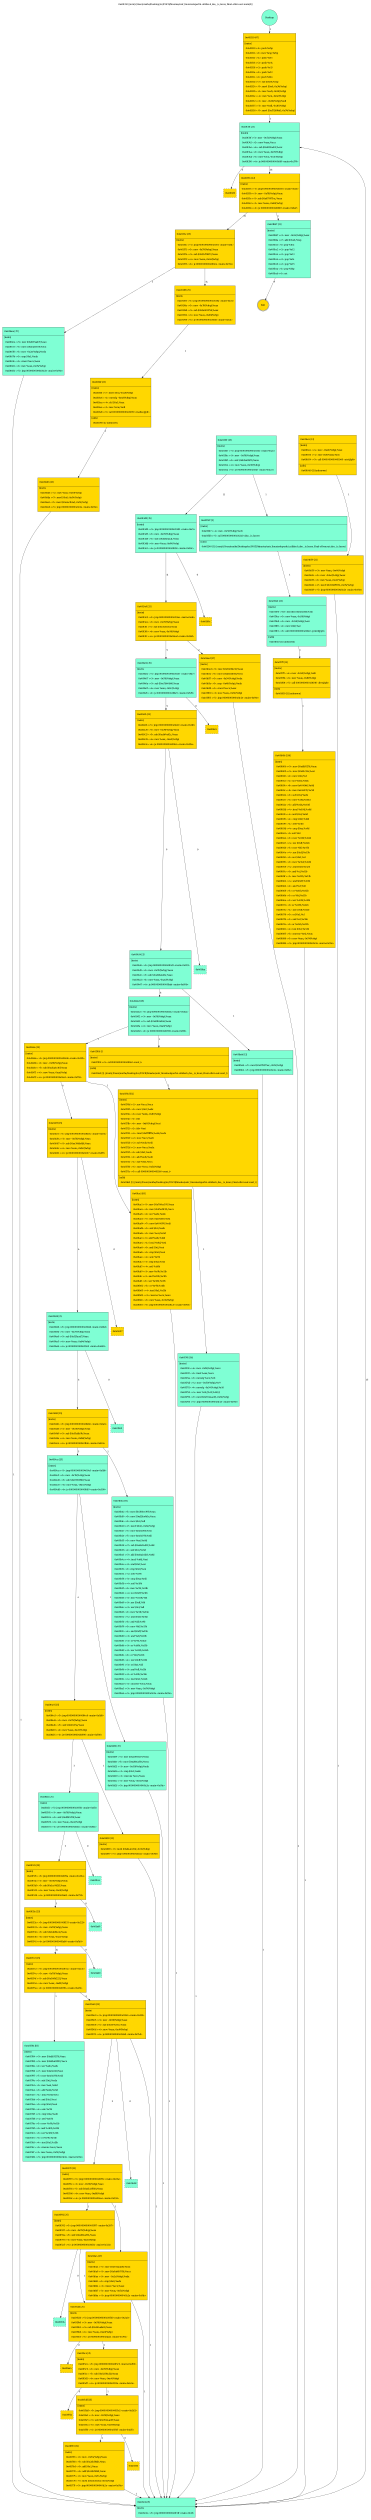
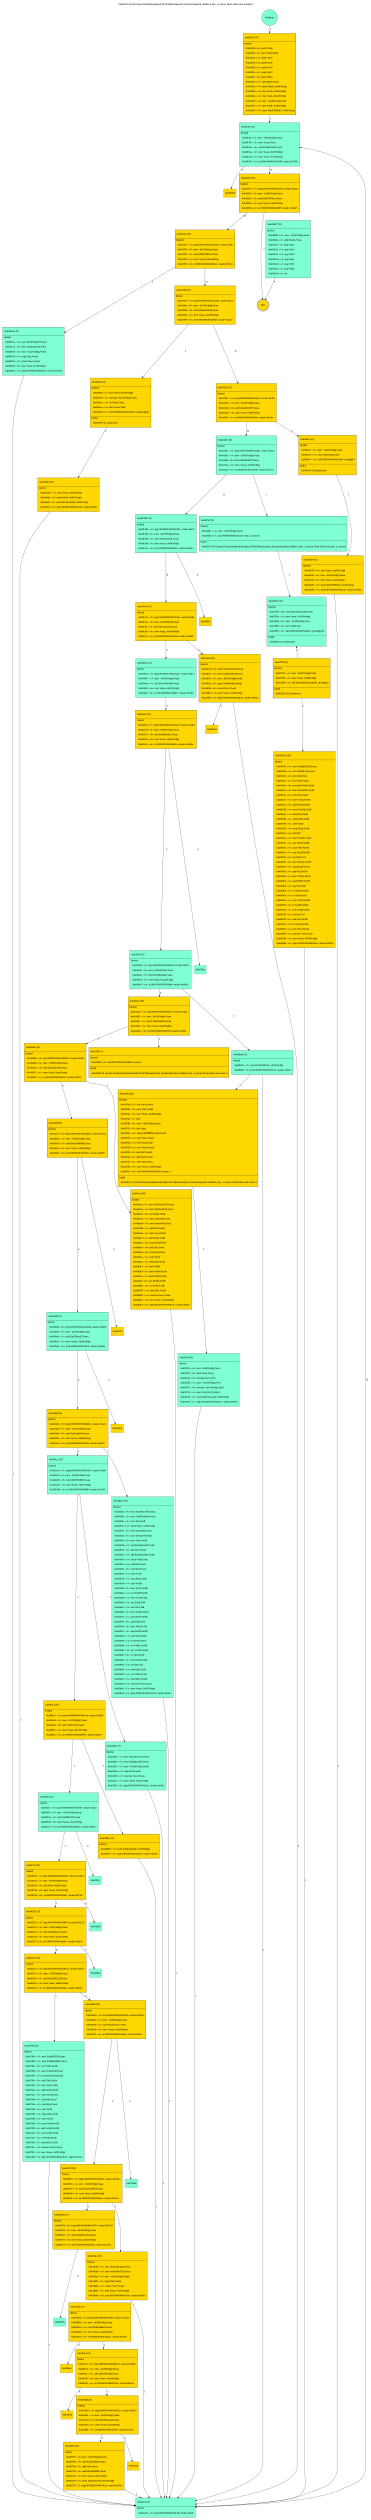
(277, 216) -> (261, 255)
none -> (246, 403)
(299, 651) -> (297, 653)
(198, 710) -> (217, 713)
(159, 1016) -> (159, 1016)
(167, 1083) -> (244, 1082)
(117, 1428) -> (117, 1428)
(150, 2267) -> (48, 2365)
(80, 2275) -> none
